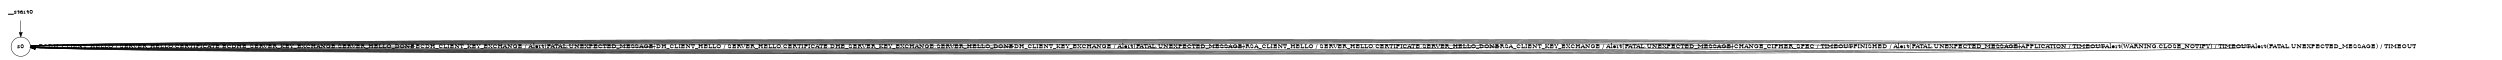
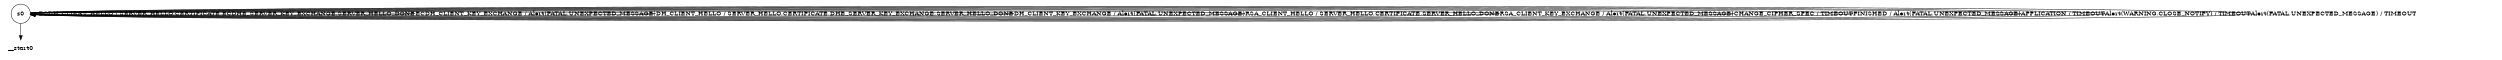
(21, 26) -> (21, 30)
